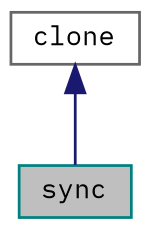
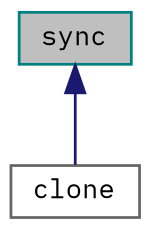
(75, 129) -> (75, 129)
